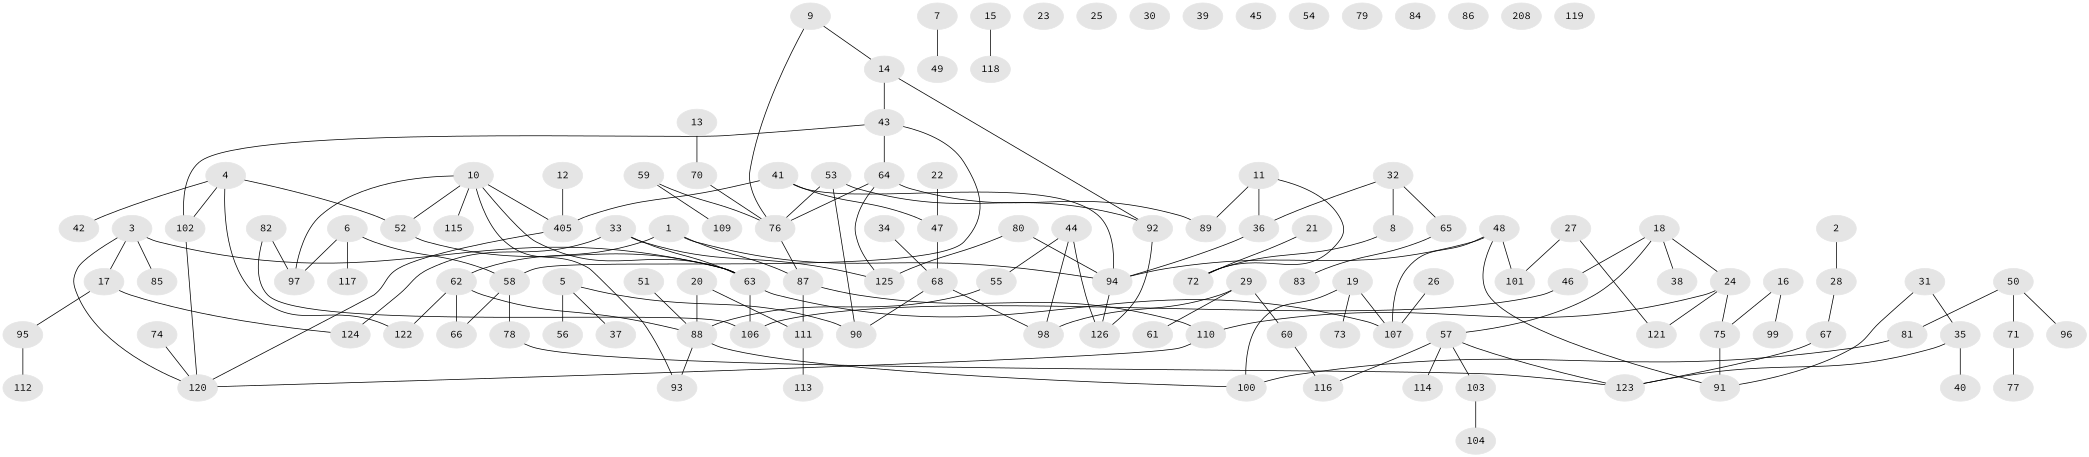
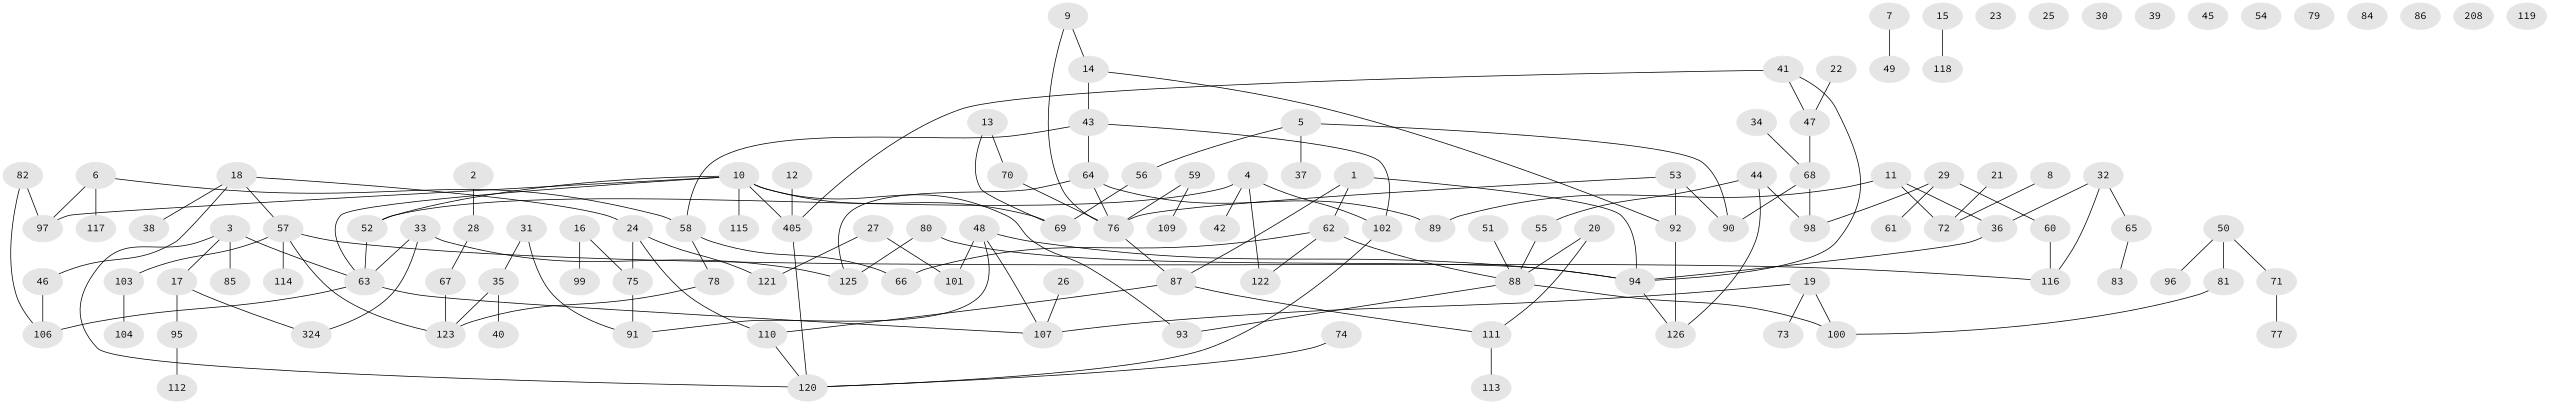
(1393, 202) -> (2082, 231)
none -> (1061, 229)
(350, 335) -> (311, 335)
